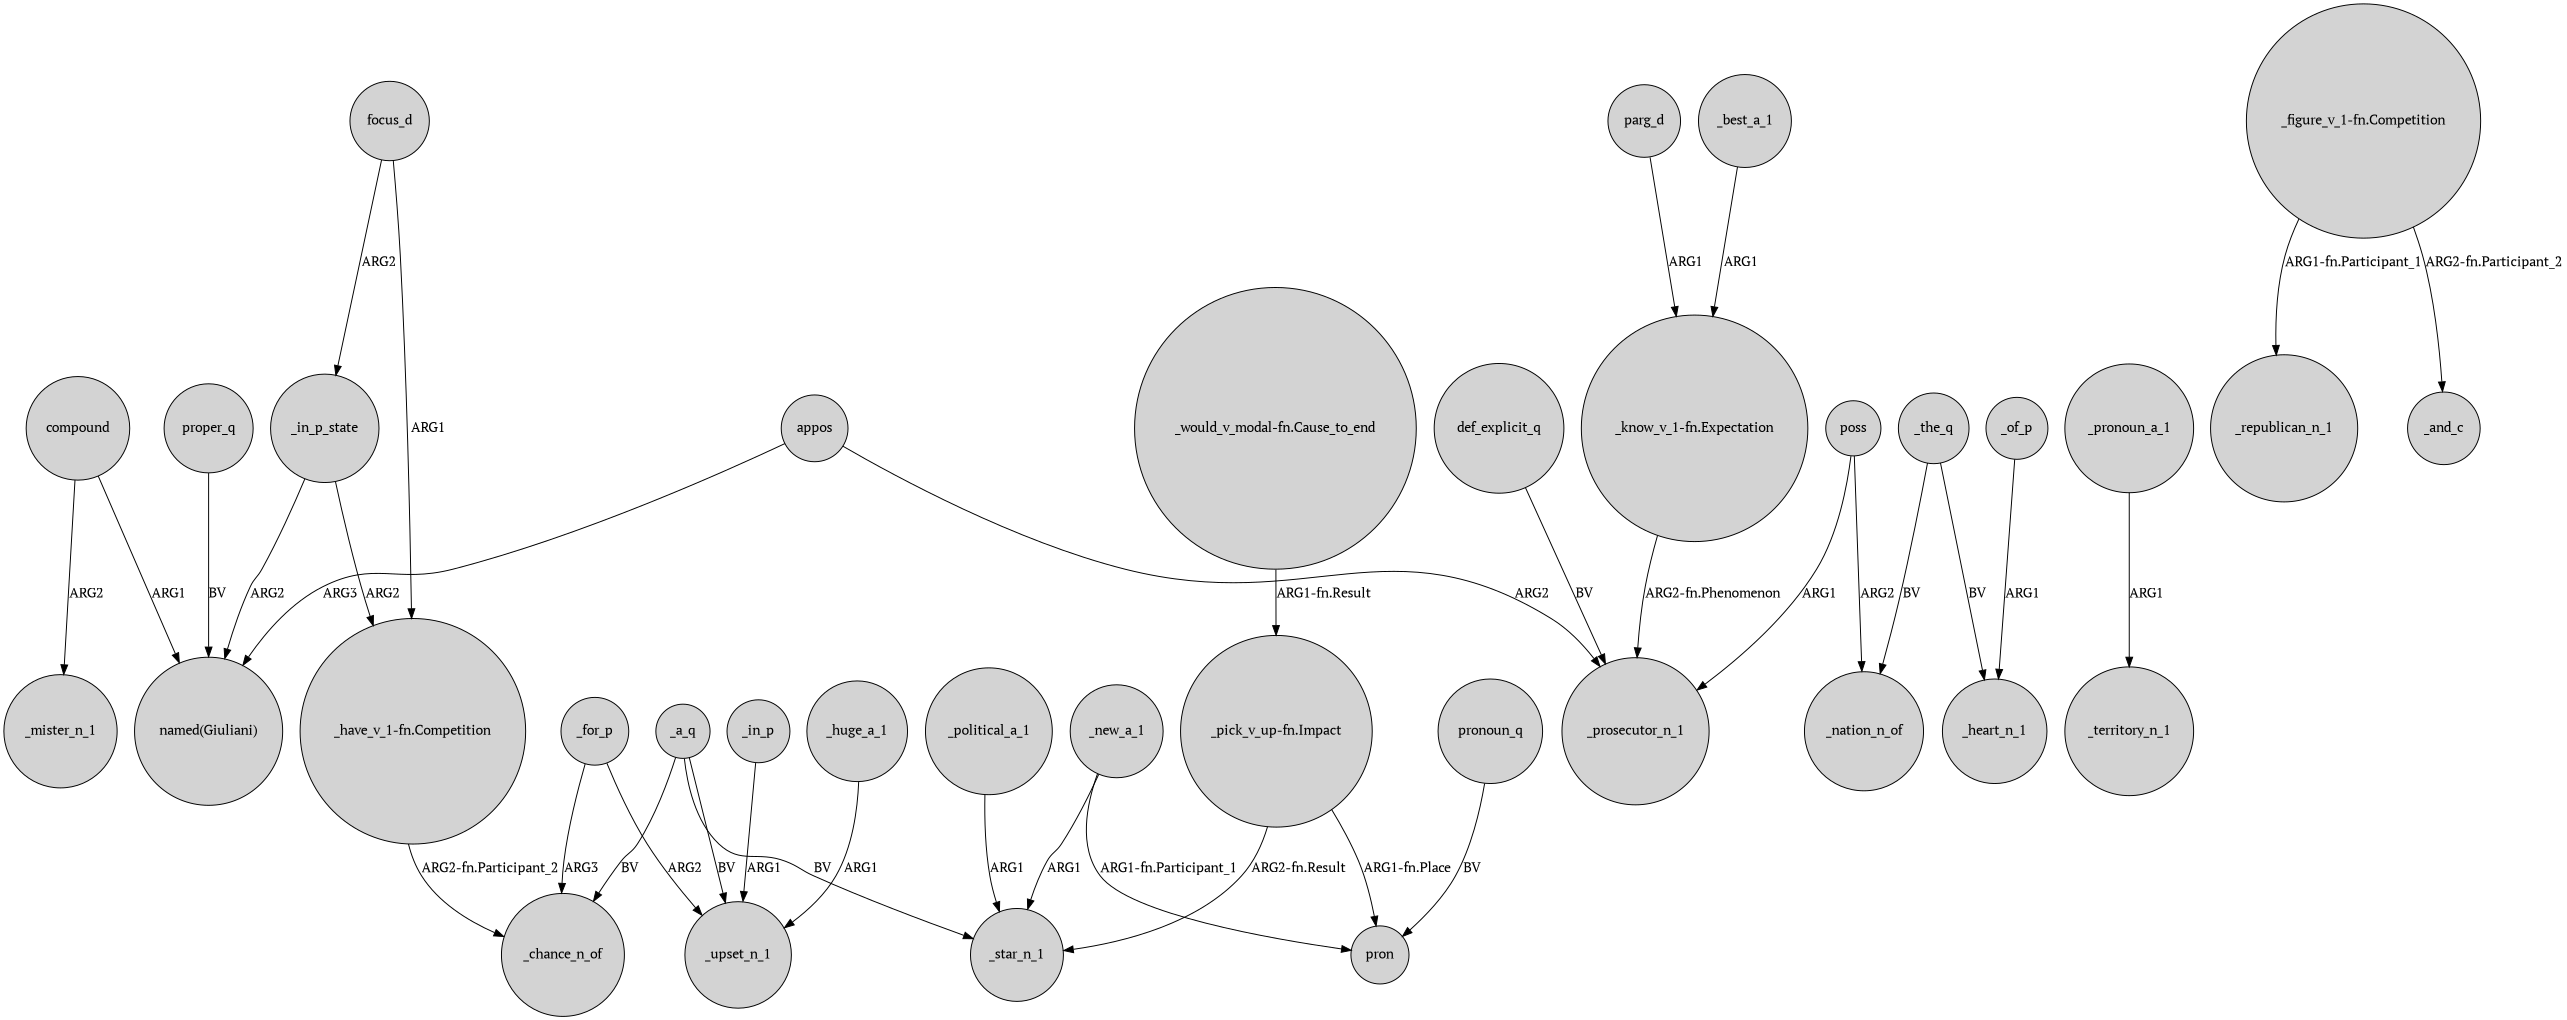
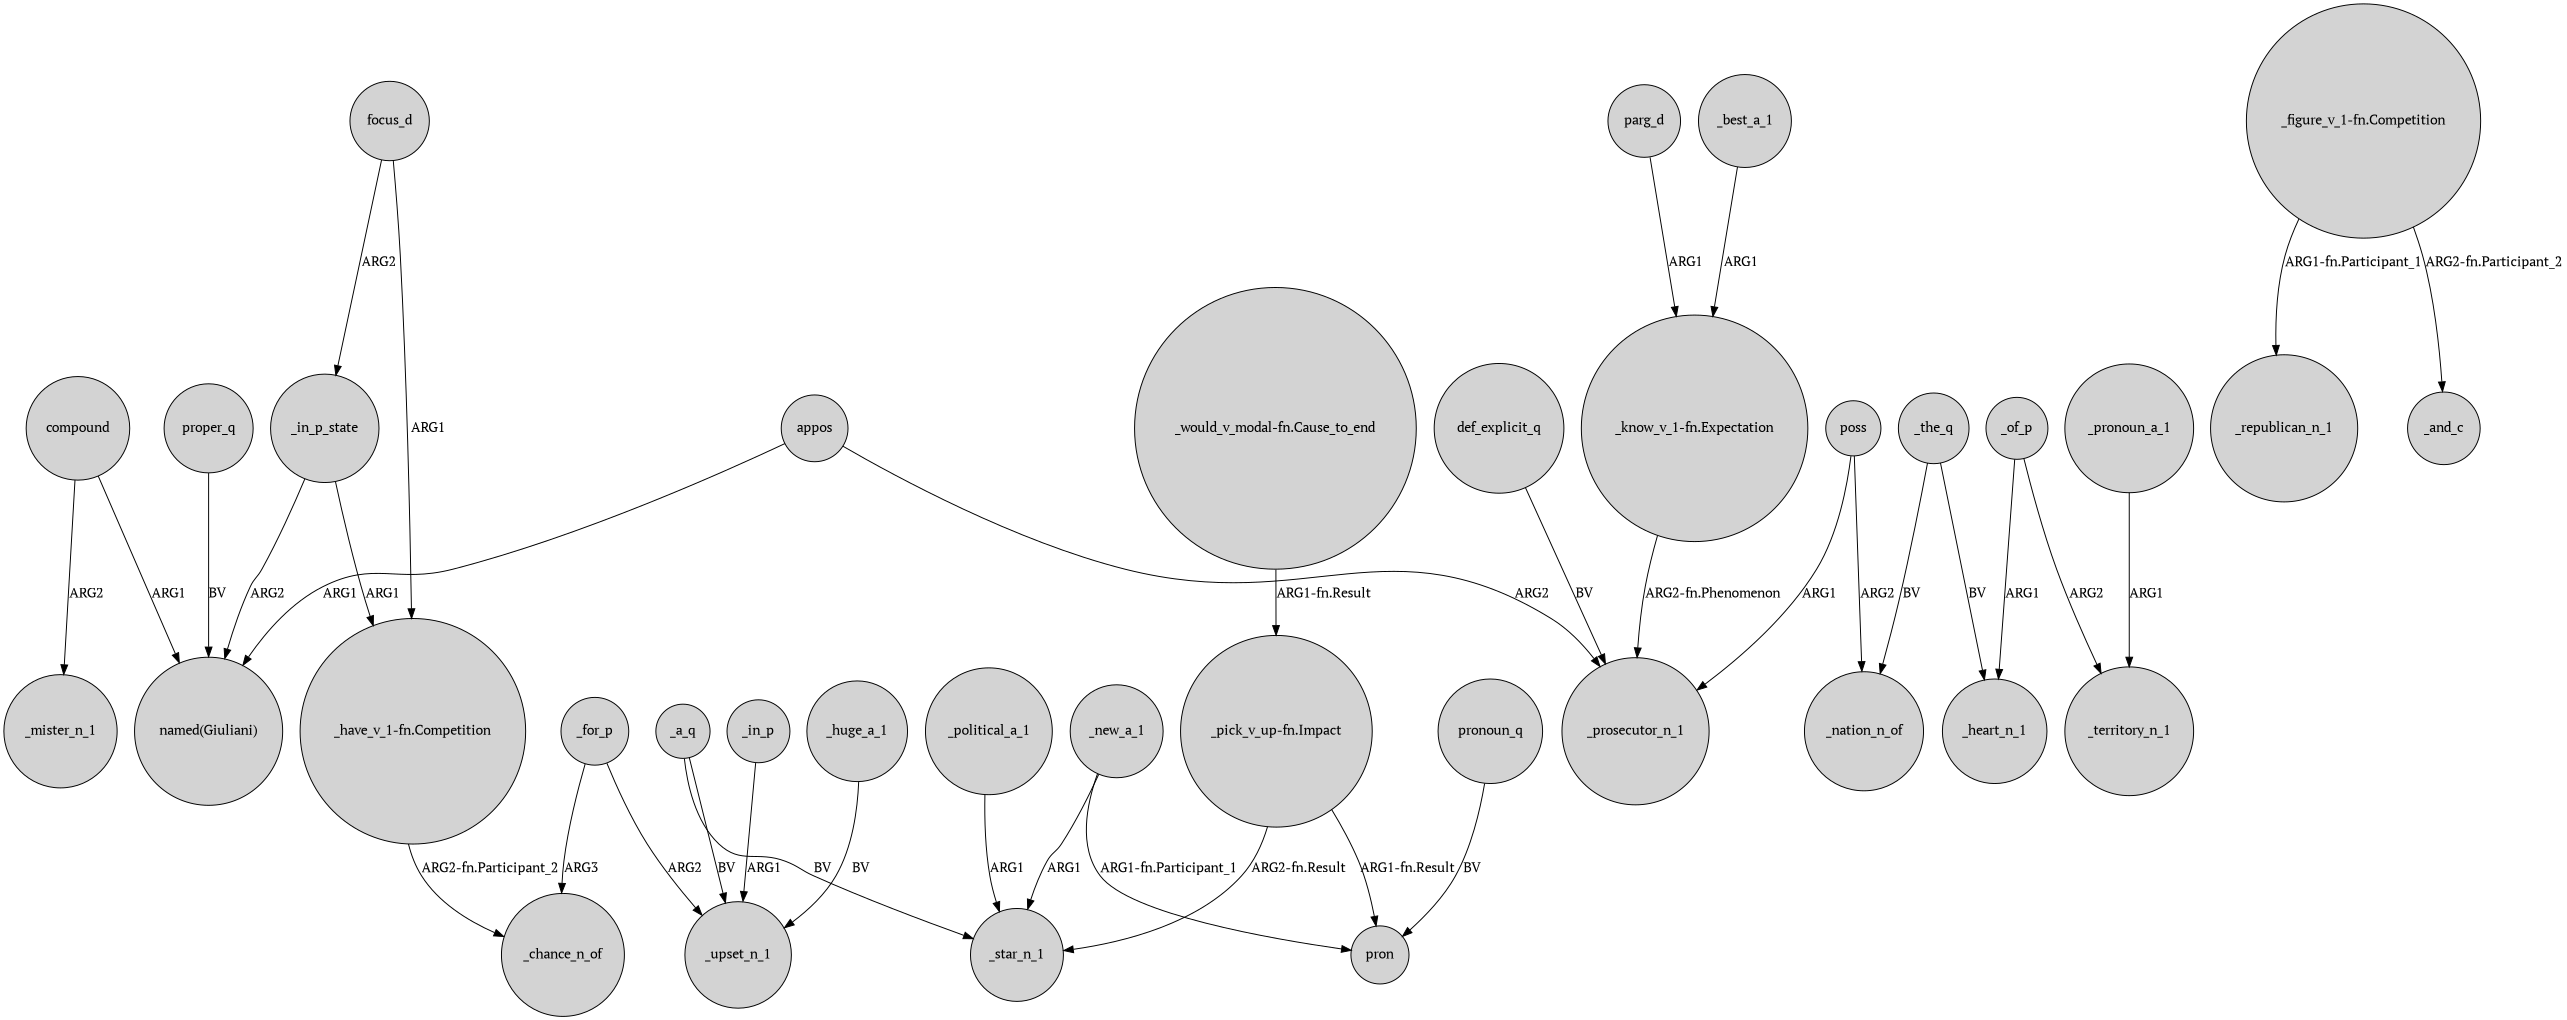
none -> (2055, 564)
(340, 594) -> (340, 594)
(383, 594) -> (383, 594)
(647, 827) -> none
(861, 869) -> (861, 869)
(1408, 869) -> (1408, 869)
